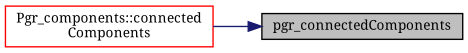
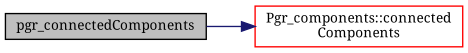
(231, 26) -> (224, 26)
